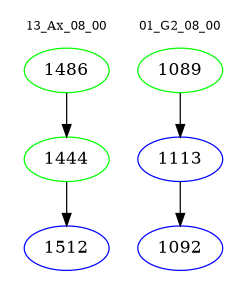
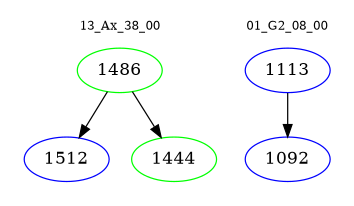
(67, 27) -> (120, 27)
(180, 70) -> none
(67, 198) -> (97, 109)
